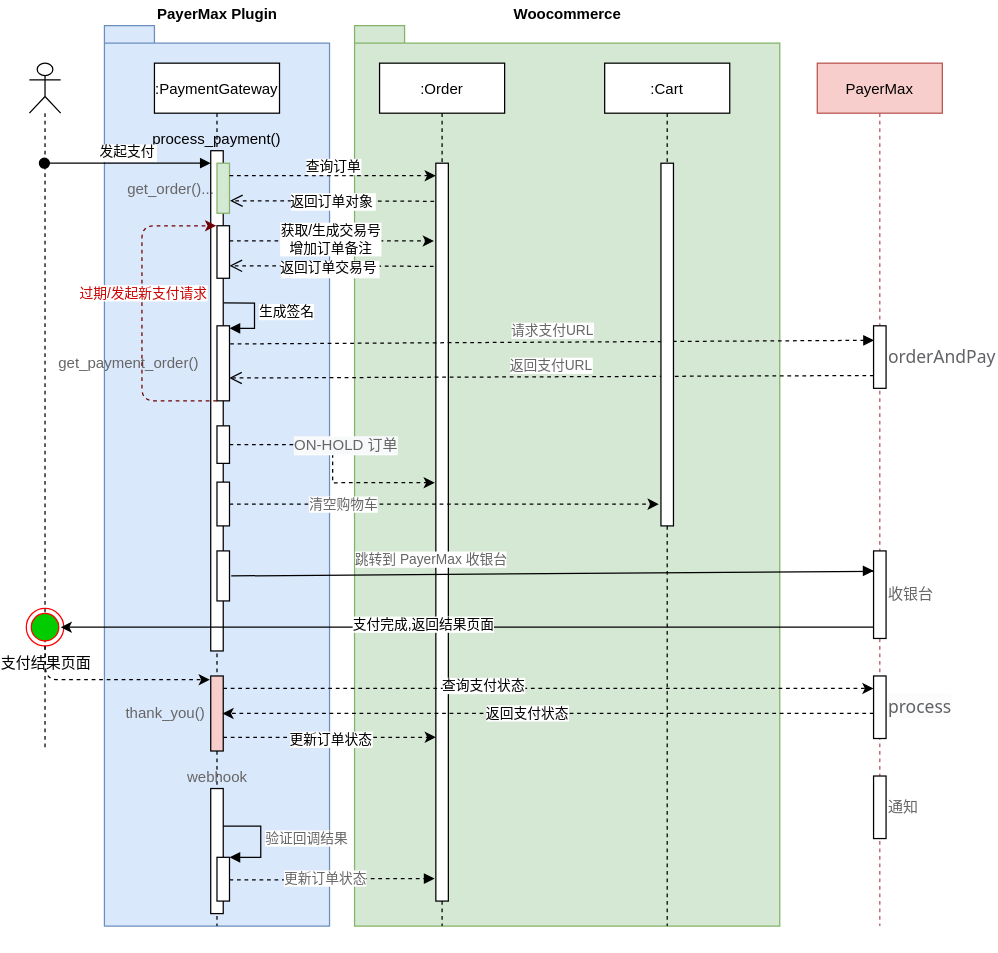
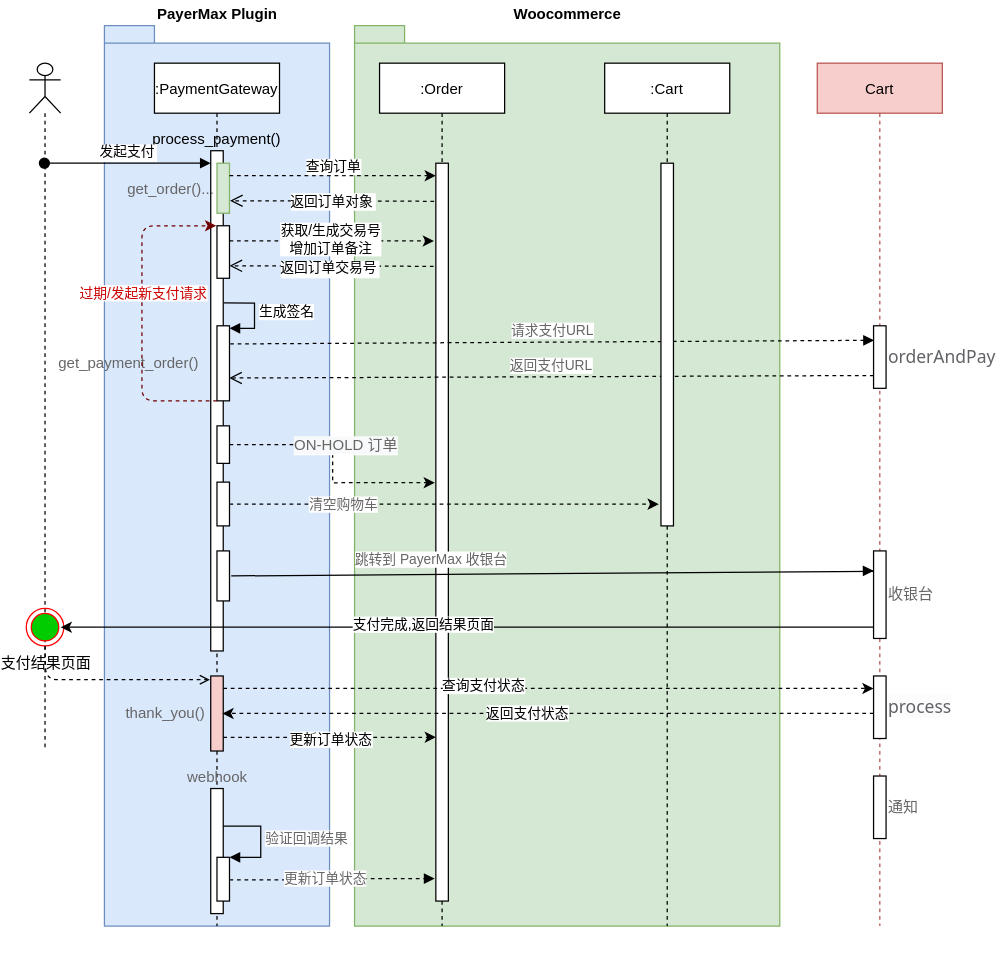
(879, 89) -> (879, 89)
(200, 679) -> (202, 679)
